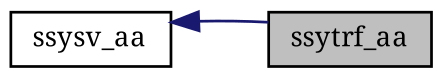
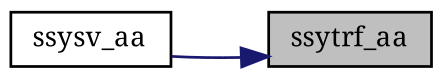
(234, 21) -> (206, 58)
